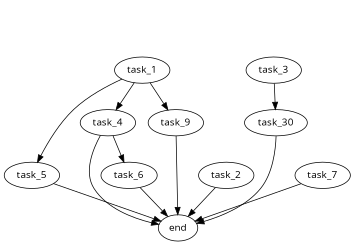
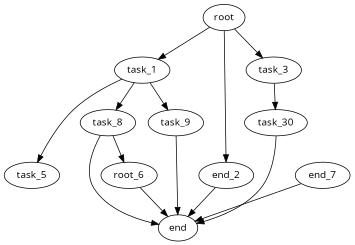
none -> (224, 18)
(108, 123) -> (108, 123)
(129, 175) -> (129, 175)
(226, 175) -> (226, 175)
(323, 175) -> (323, 175)
(96, 199) -> none
